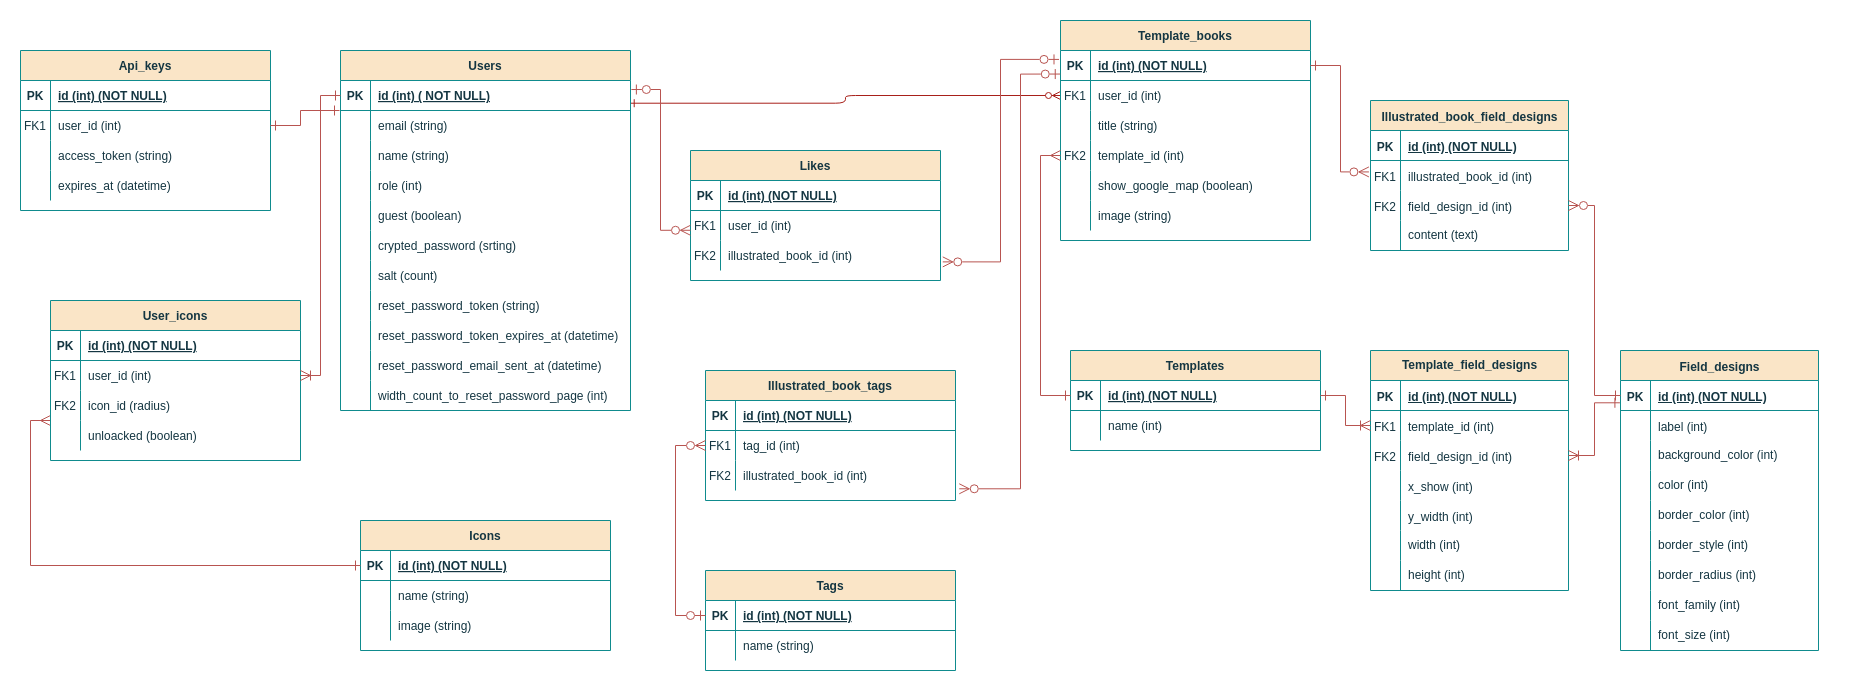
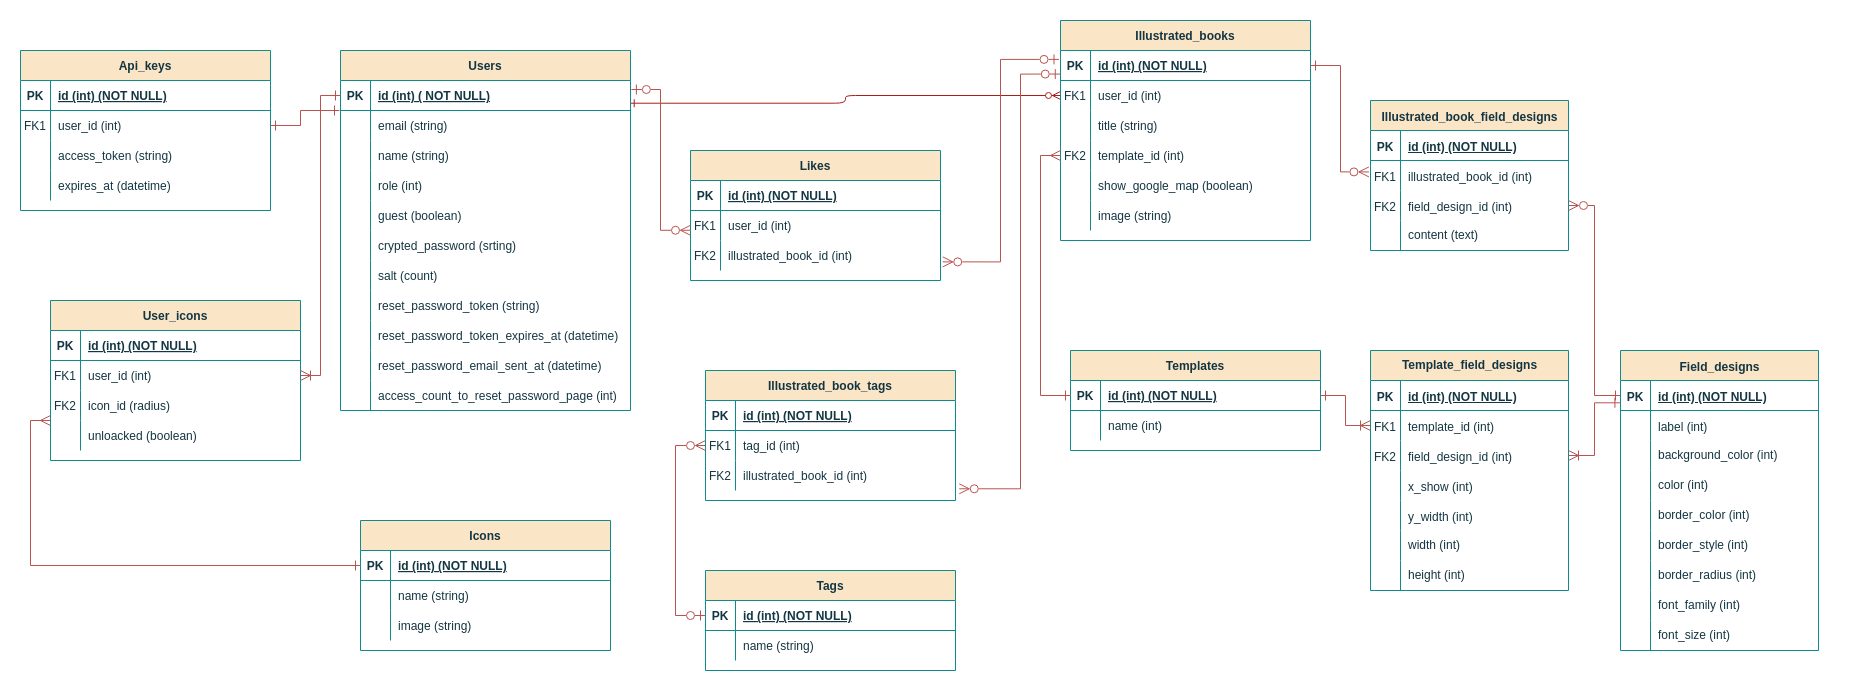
(1185, 36) -> (1185, 36)
(508, 396) -> (513, 396)
